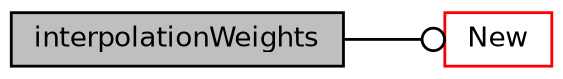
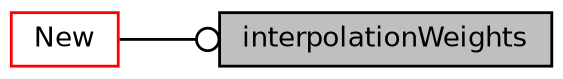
(383, 39) -> (158, 39)
